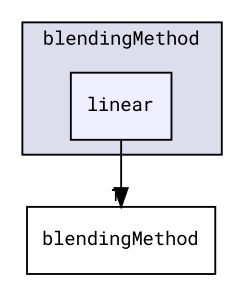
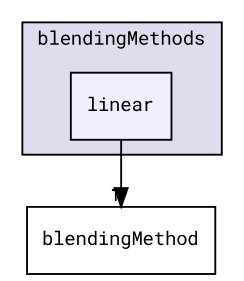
(122, 40) -> (122, 40)
